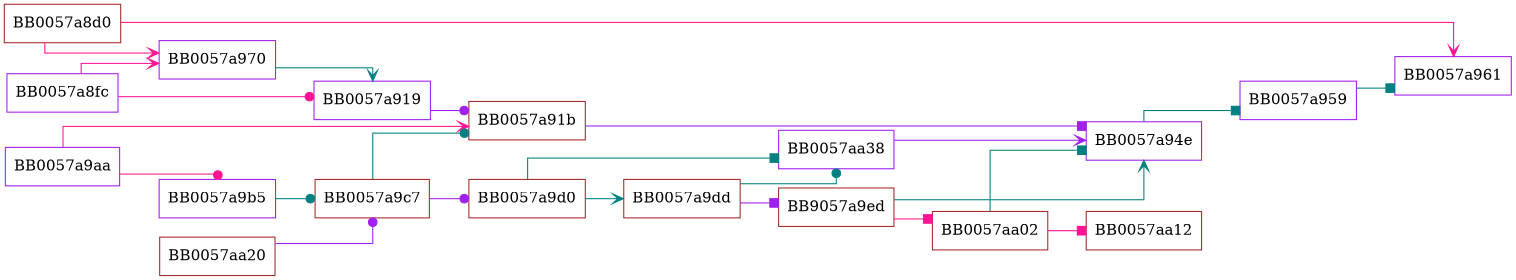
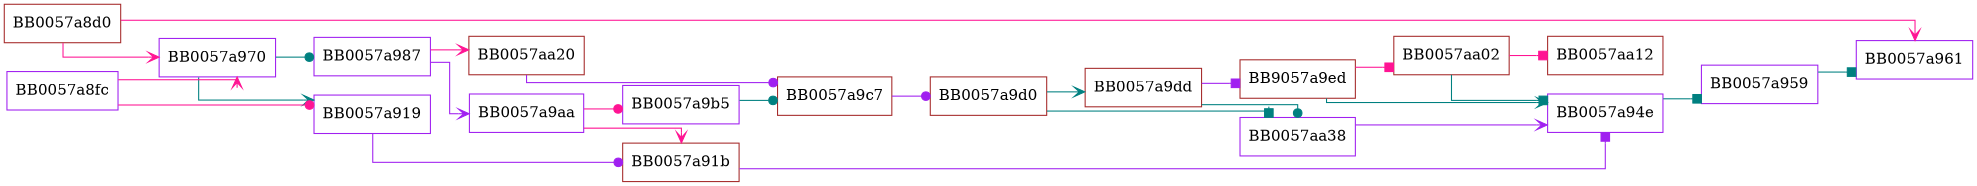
none -> (372, 57)
(393, 133) -> none
